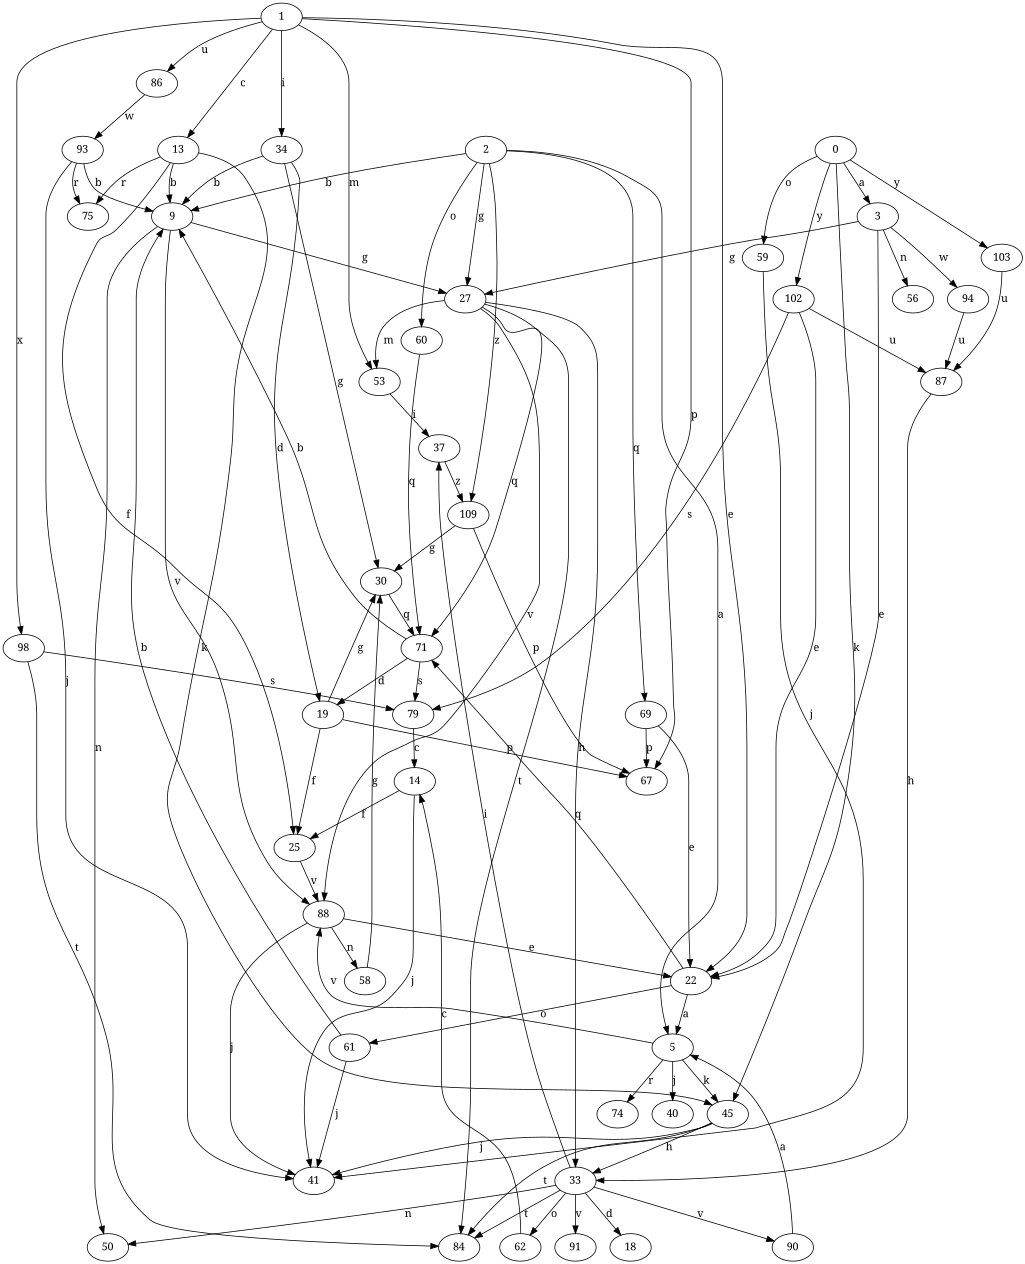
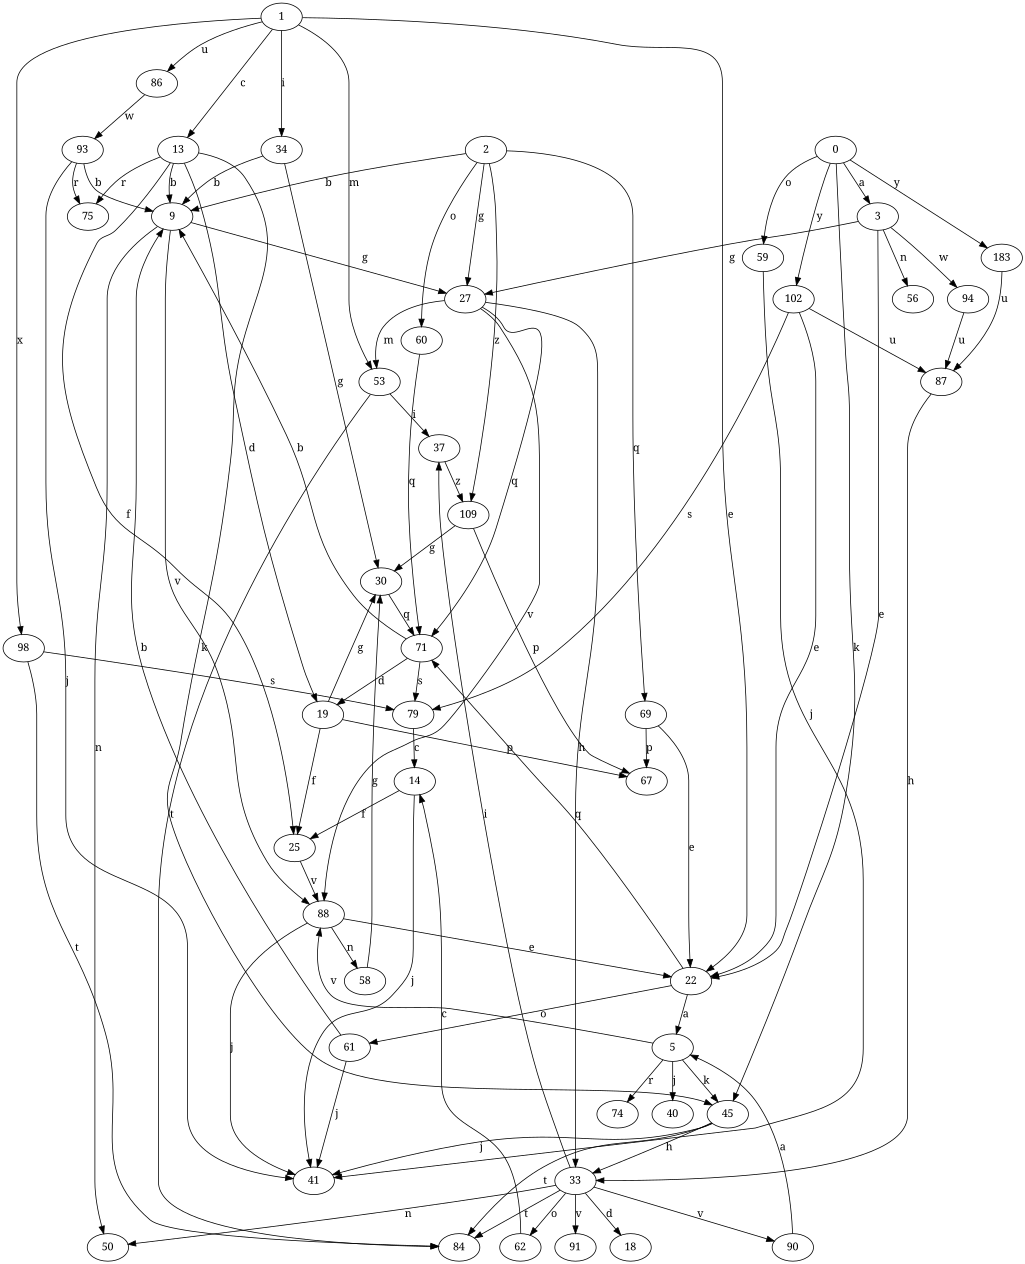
(691, 226) -> none
(1002, 258) -> (1002, 258)
(275, 428) -> (242, 430)
(716, 533) -> none
(526, 744) -> (159, 909)
